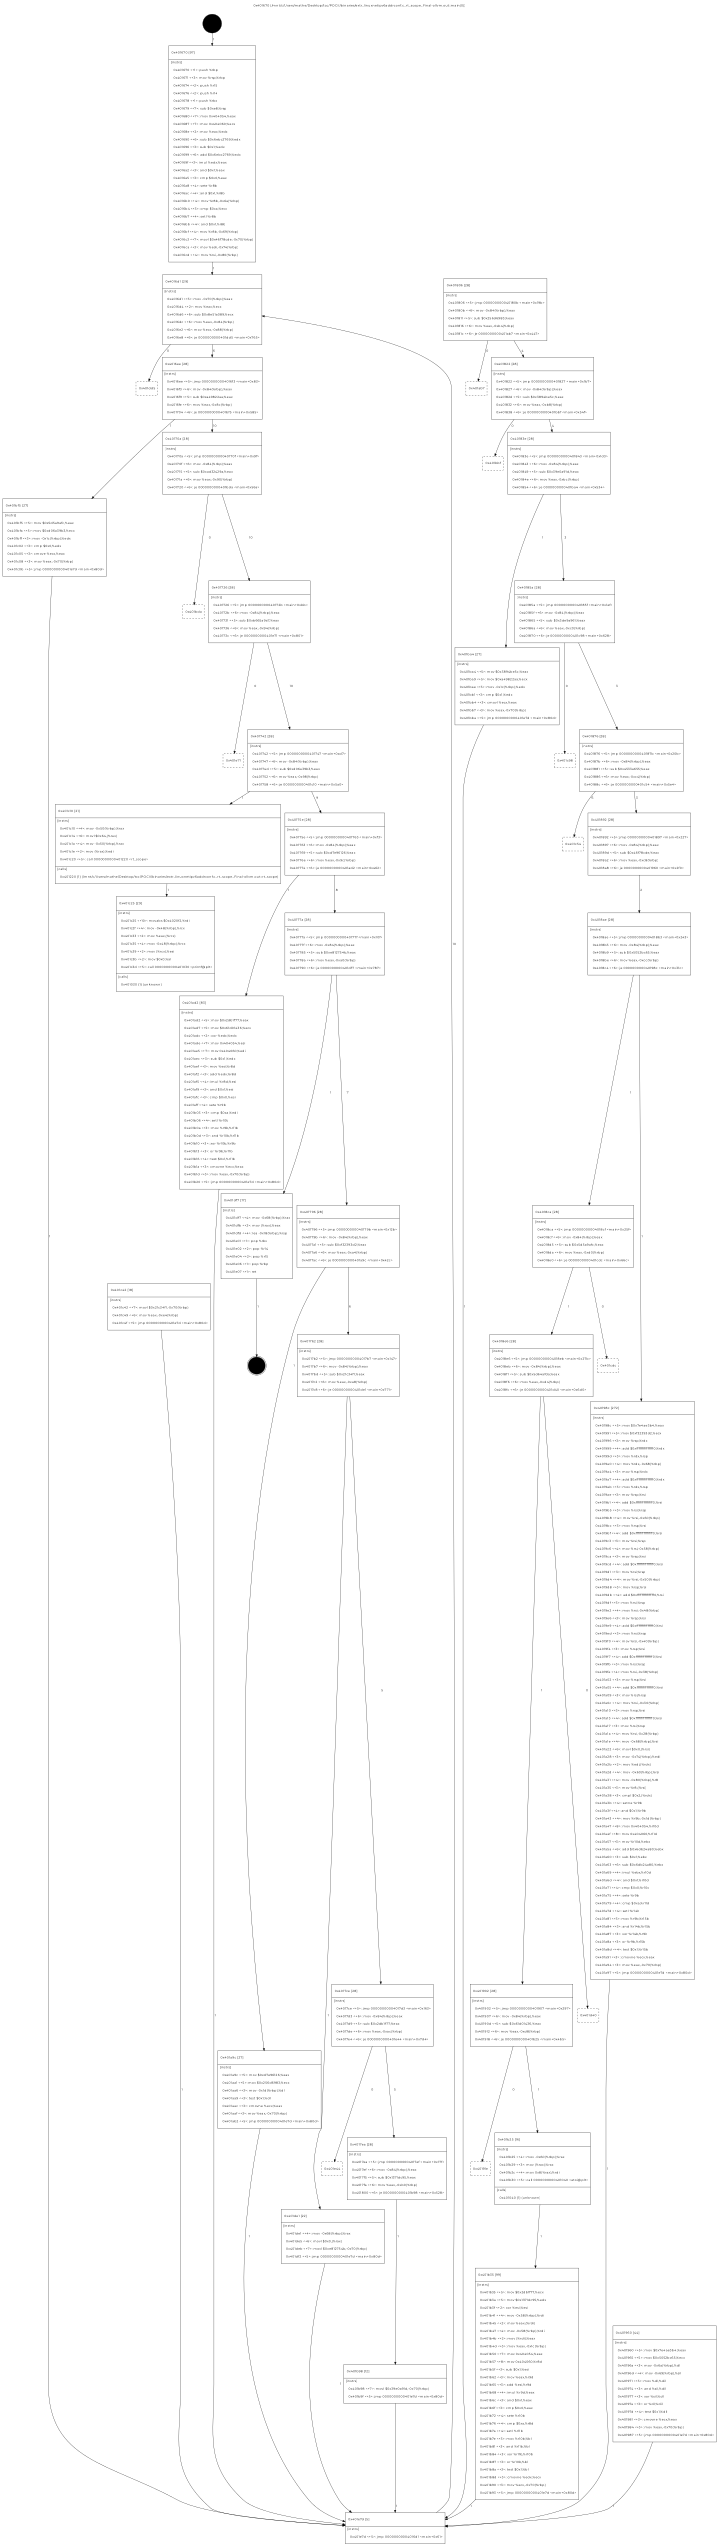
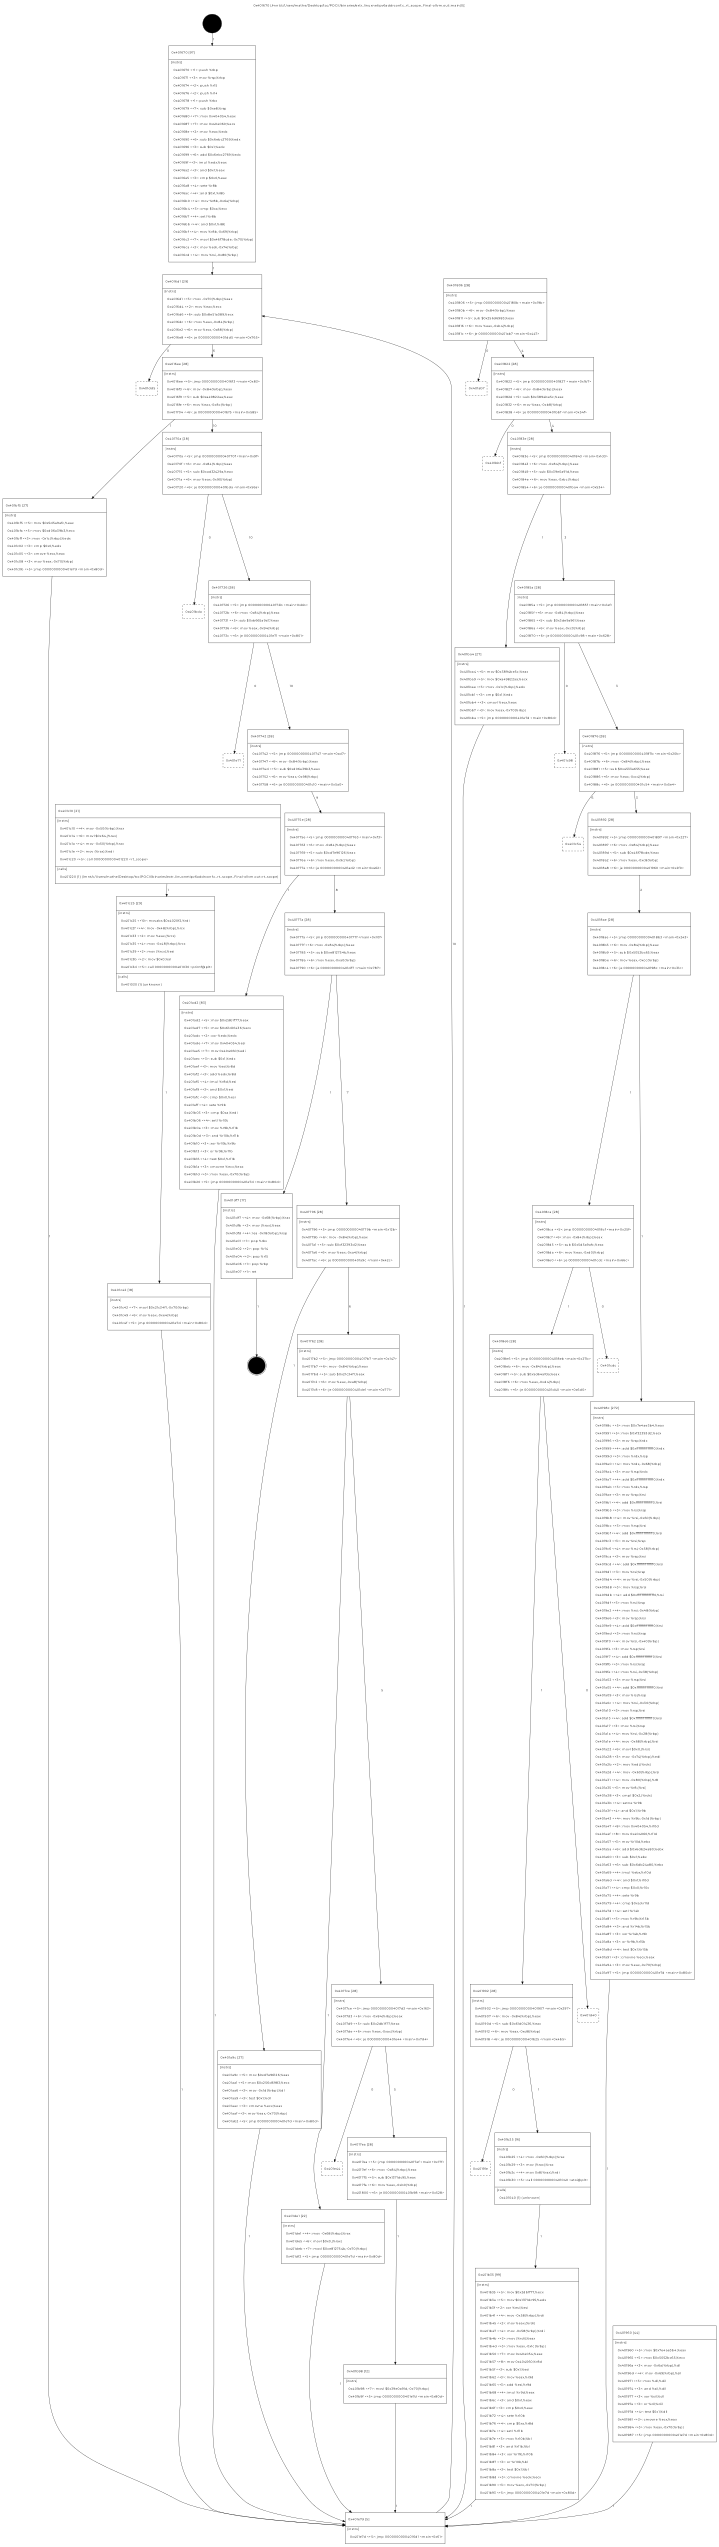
(241, 797) -> none
none -> (162, 1136)
